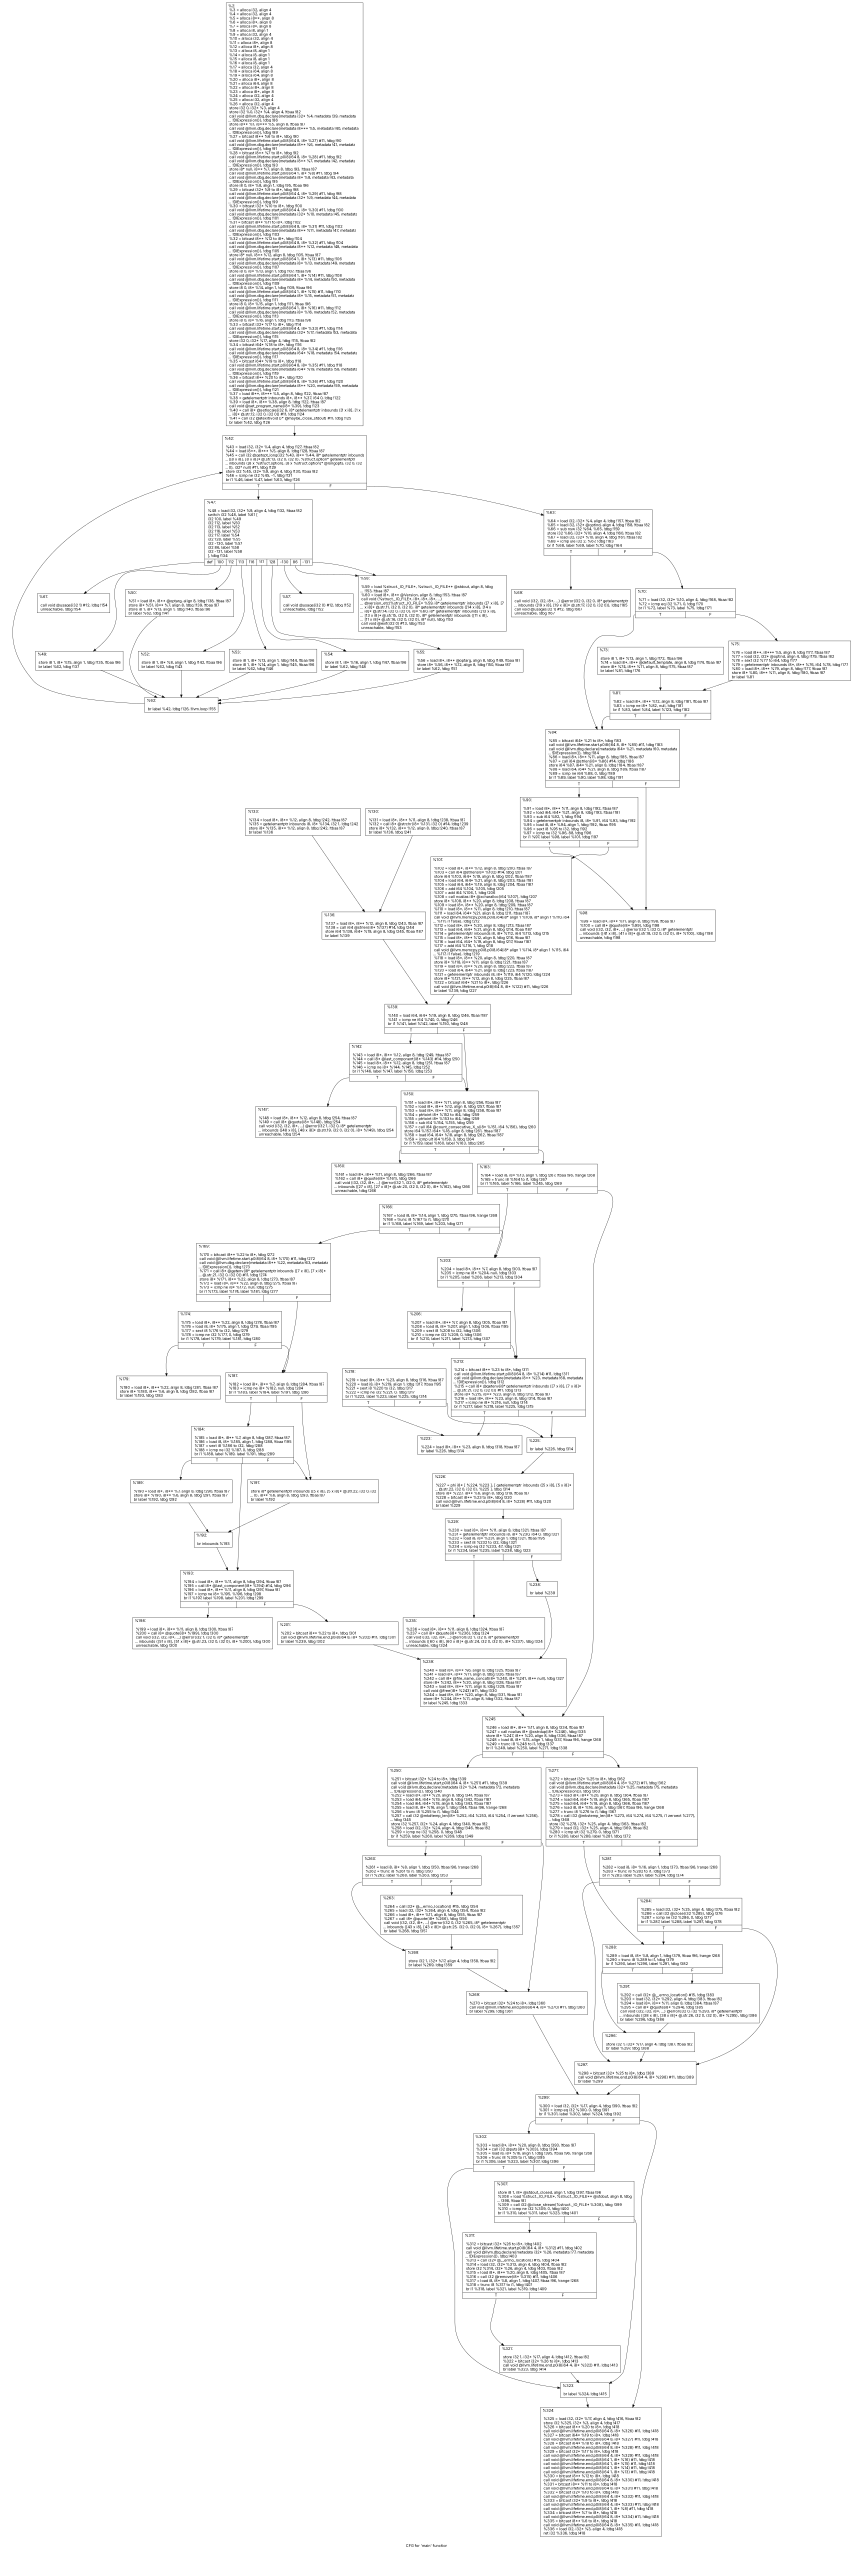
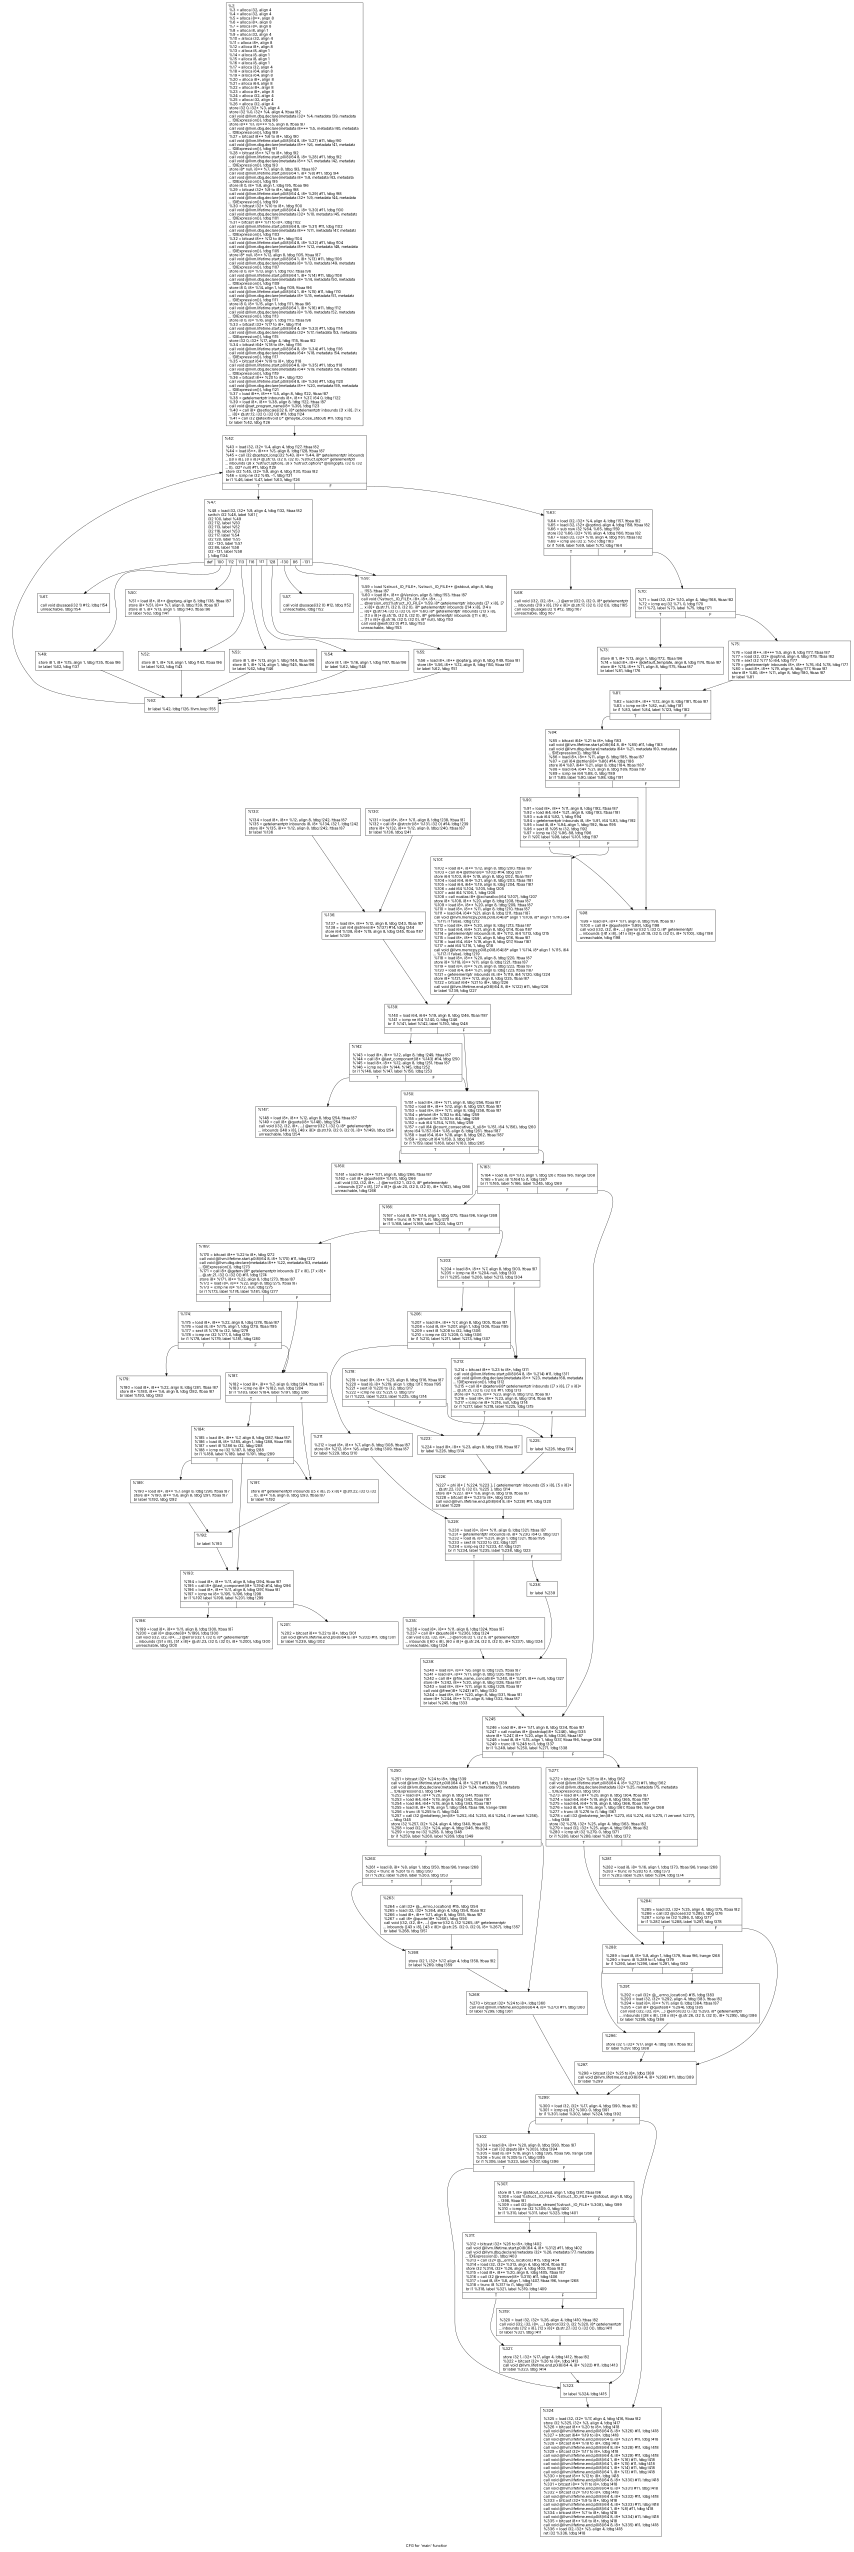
(548, 609) -> (548, 609)
(588, 655) -> (660, 631)
(130, 657) -> (180, 633)
(422, 1020) -> (422, 1020)
(438, 1123) -> (438, 1123)
(504, 1225) -> (472, 1197)
none -> (362, 1445)
none -> (483, 1463)
(213, 1544) -> (209, 1544)
(395, 1652) -> (481, 1653)
(690, 1890) -> none
(595, 1967) -> none
none -> (560, 2322)
